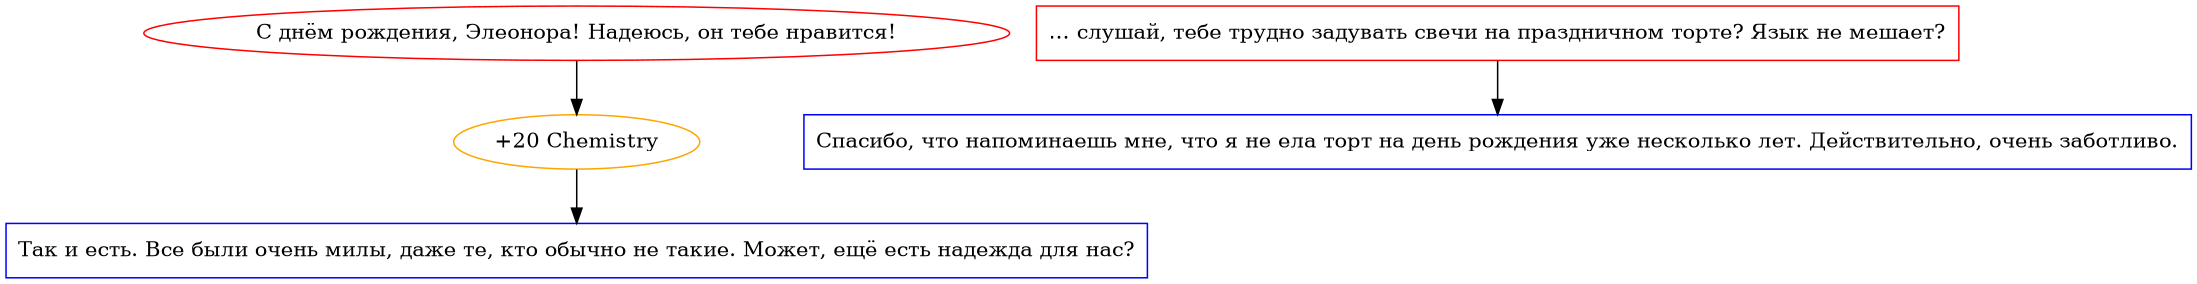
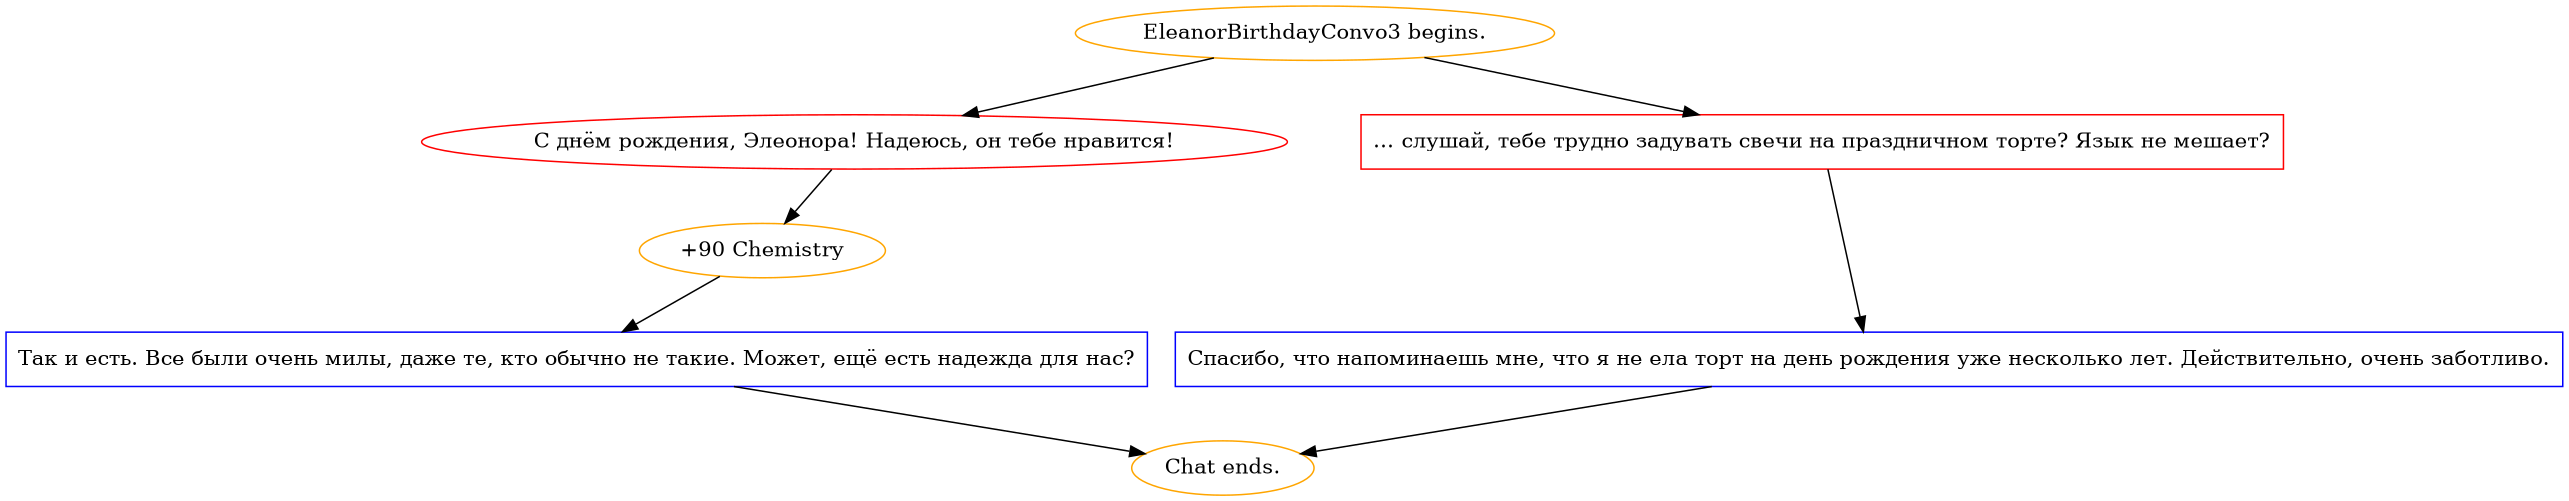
none -> (1315, 33)
(577, 142) -> (762, 251)
none -> (1223, 468)
